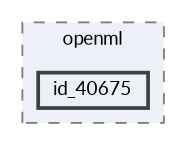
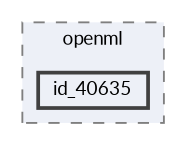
(93, 90) -> (93, 90)
